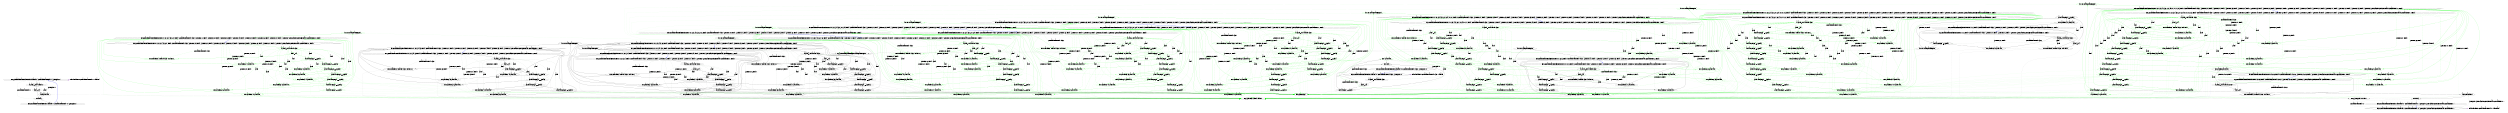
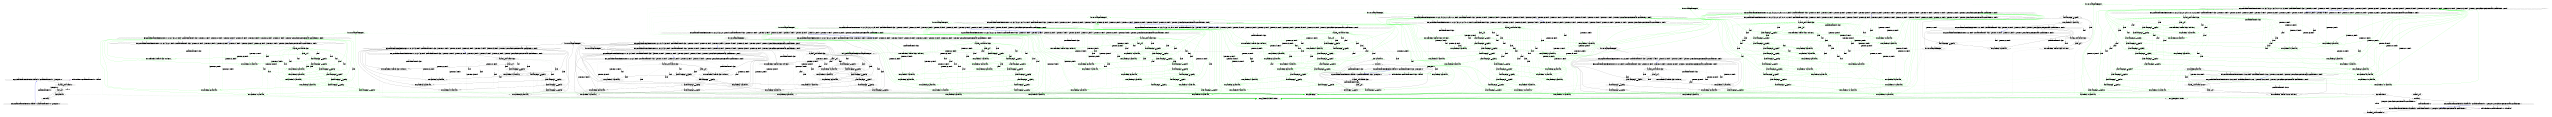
(45, 90) -> (68, 90)
none -> (2417, 95)
none -> (2375, 113)
